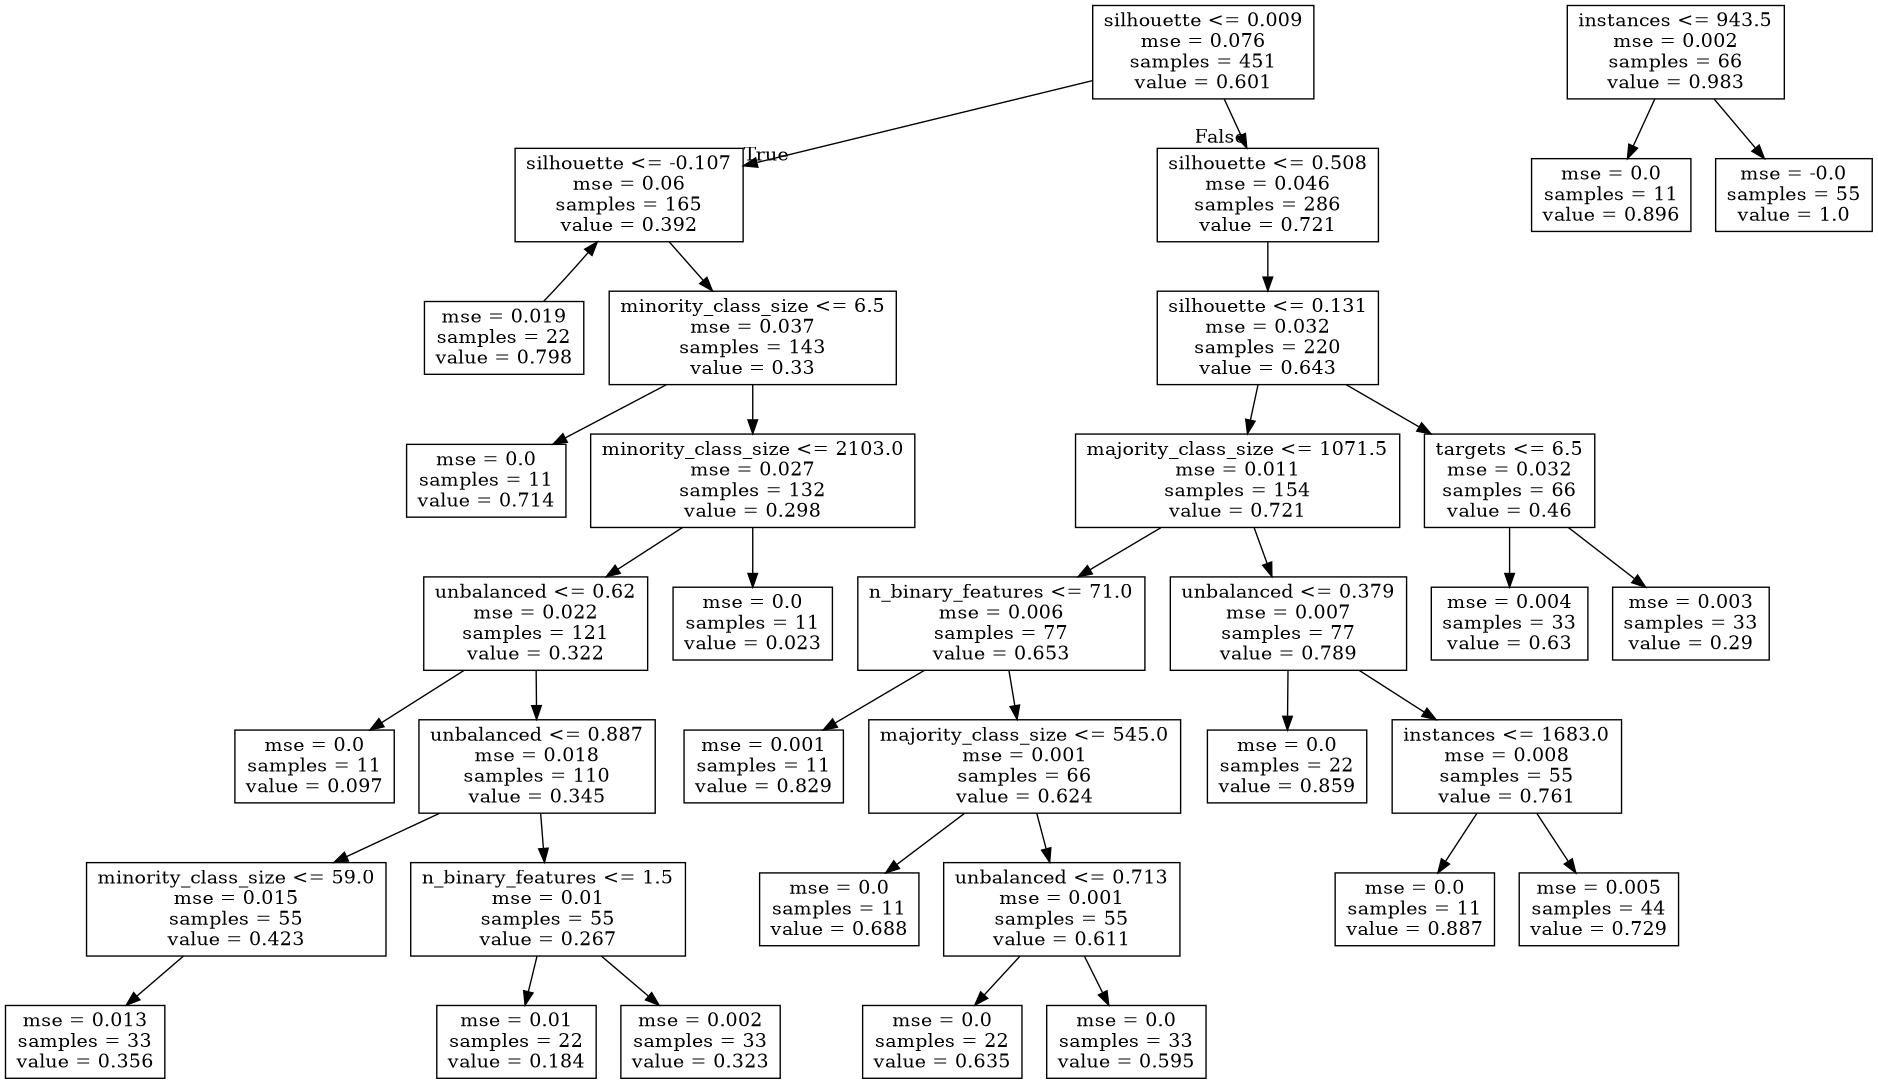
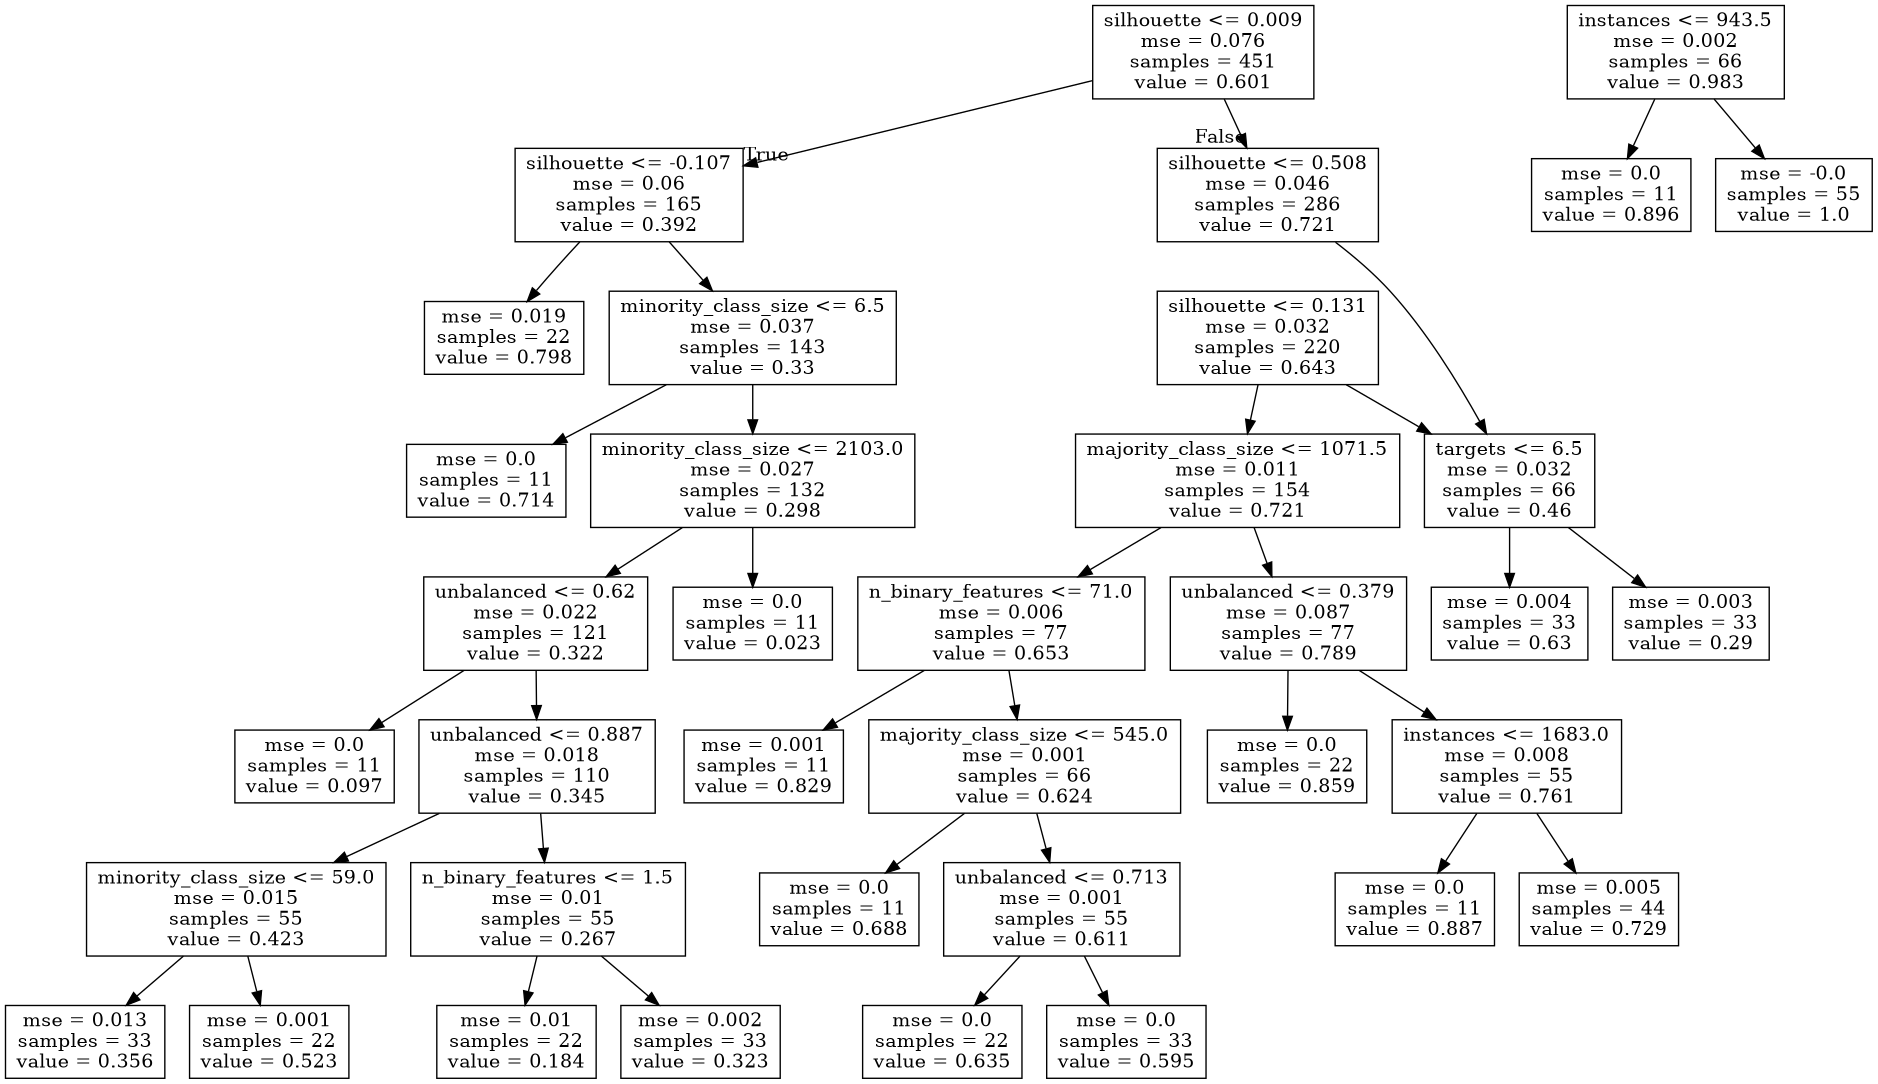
(1268, 259) -> (1417, 324)
(566, 277) -> (558, 266)
(1288, 624) -> (1288, 624)
none -> (269, 1042)
